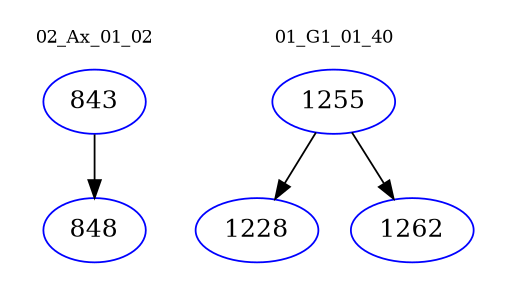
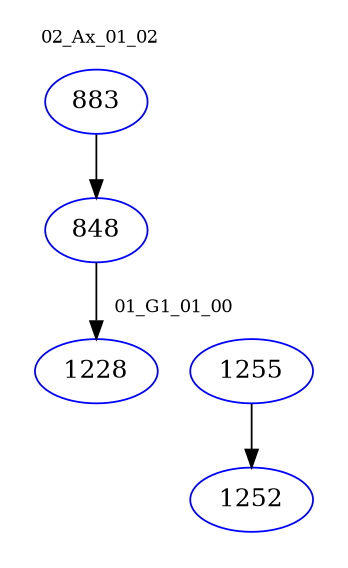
(335, 38) -> (174, 308)
(95, 102) -> (96, 102)
(300, 158) -> (96, 302)
(412, 230) -> (252, 500)
